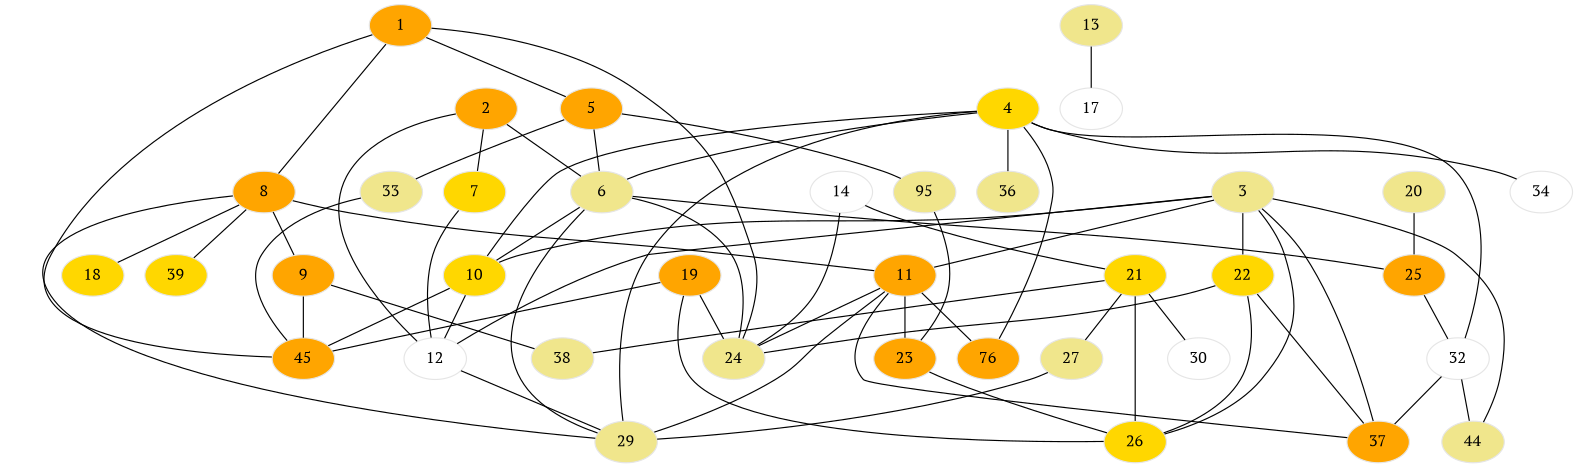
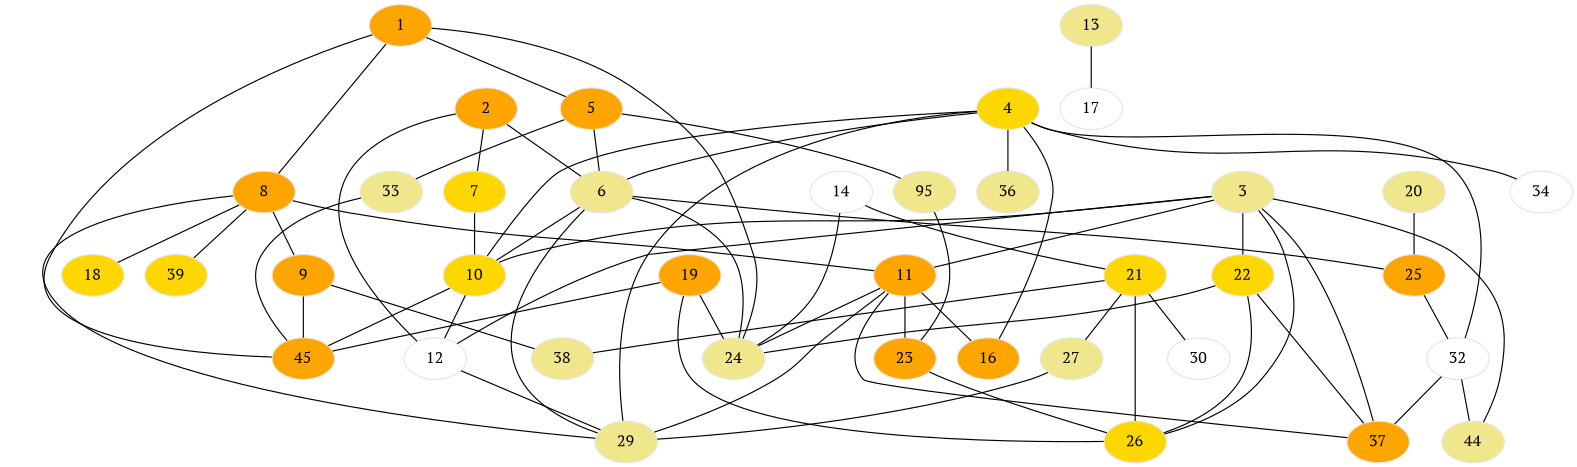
(429, 270) -> (475, 238)
(988, 359) -> (988, 359)
